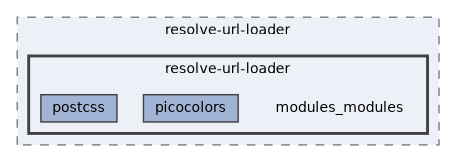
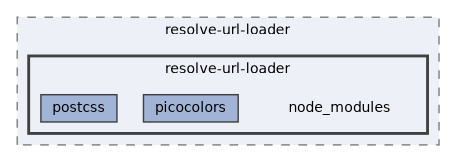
(340, 108) -> (340, 108)
